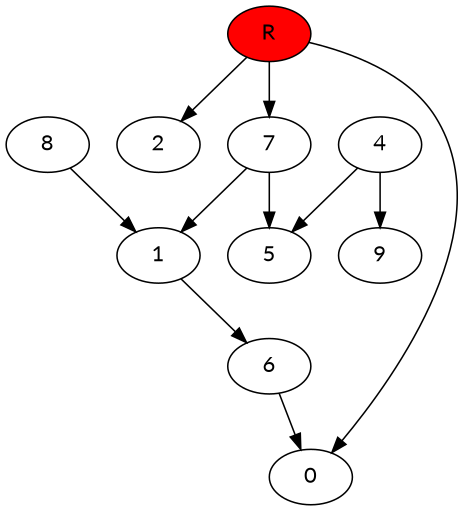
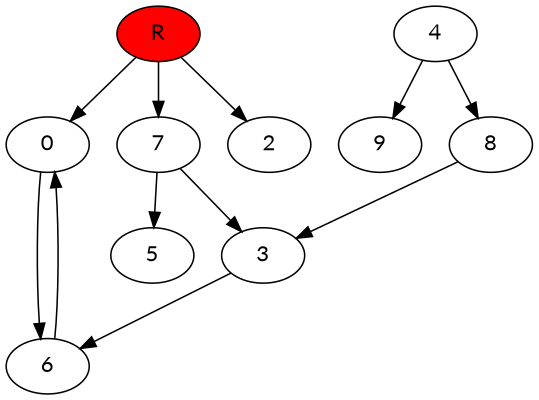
(330, 195) -> (460, 82)
none -> (37, 248)
(159, 255) -> (263, 255)
